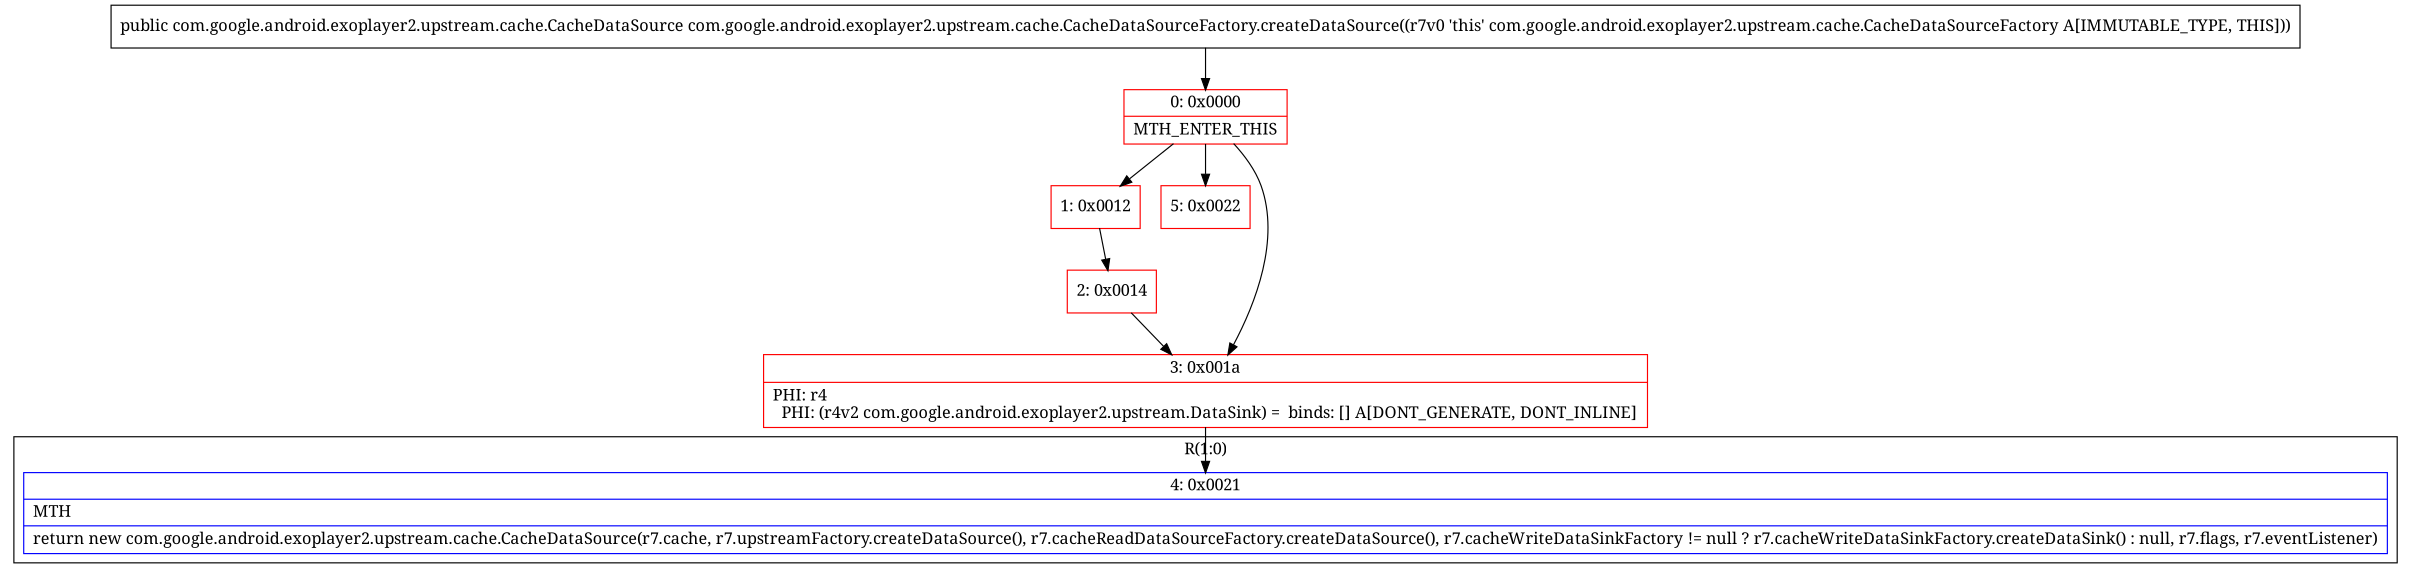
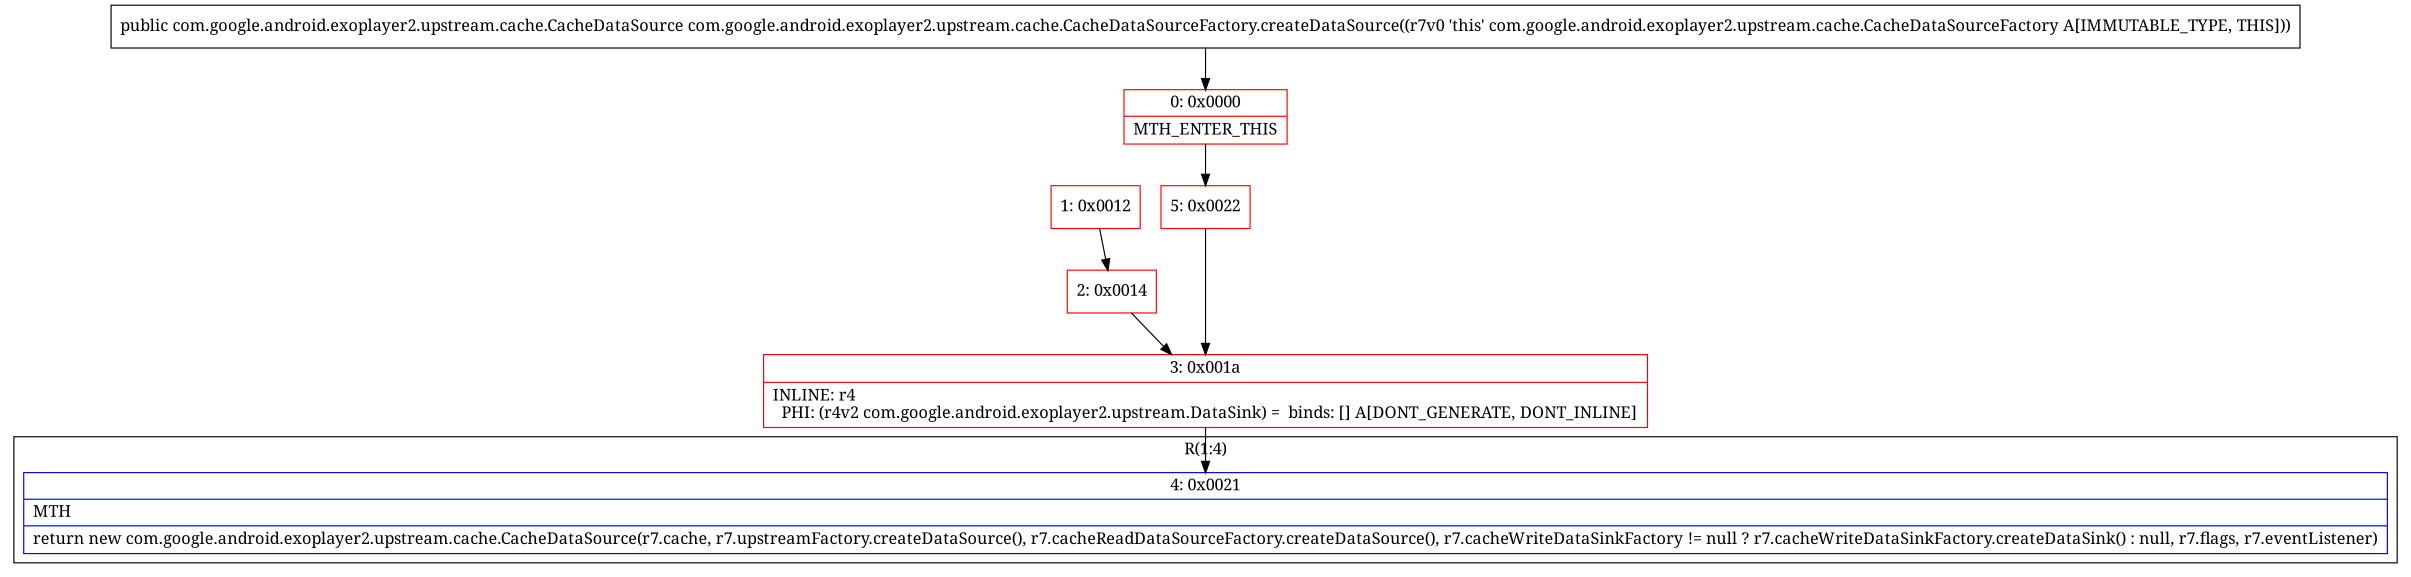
(1152, 161) -> none
(1267, 243) -> (1206, 286)
(802, 396) -> (817, 396)
(1206, 450) -> (1206, 450)
